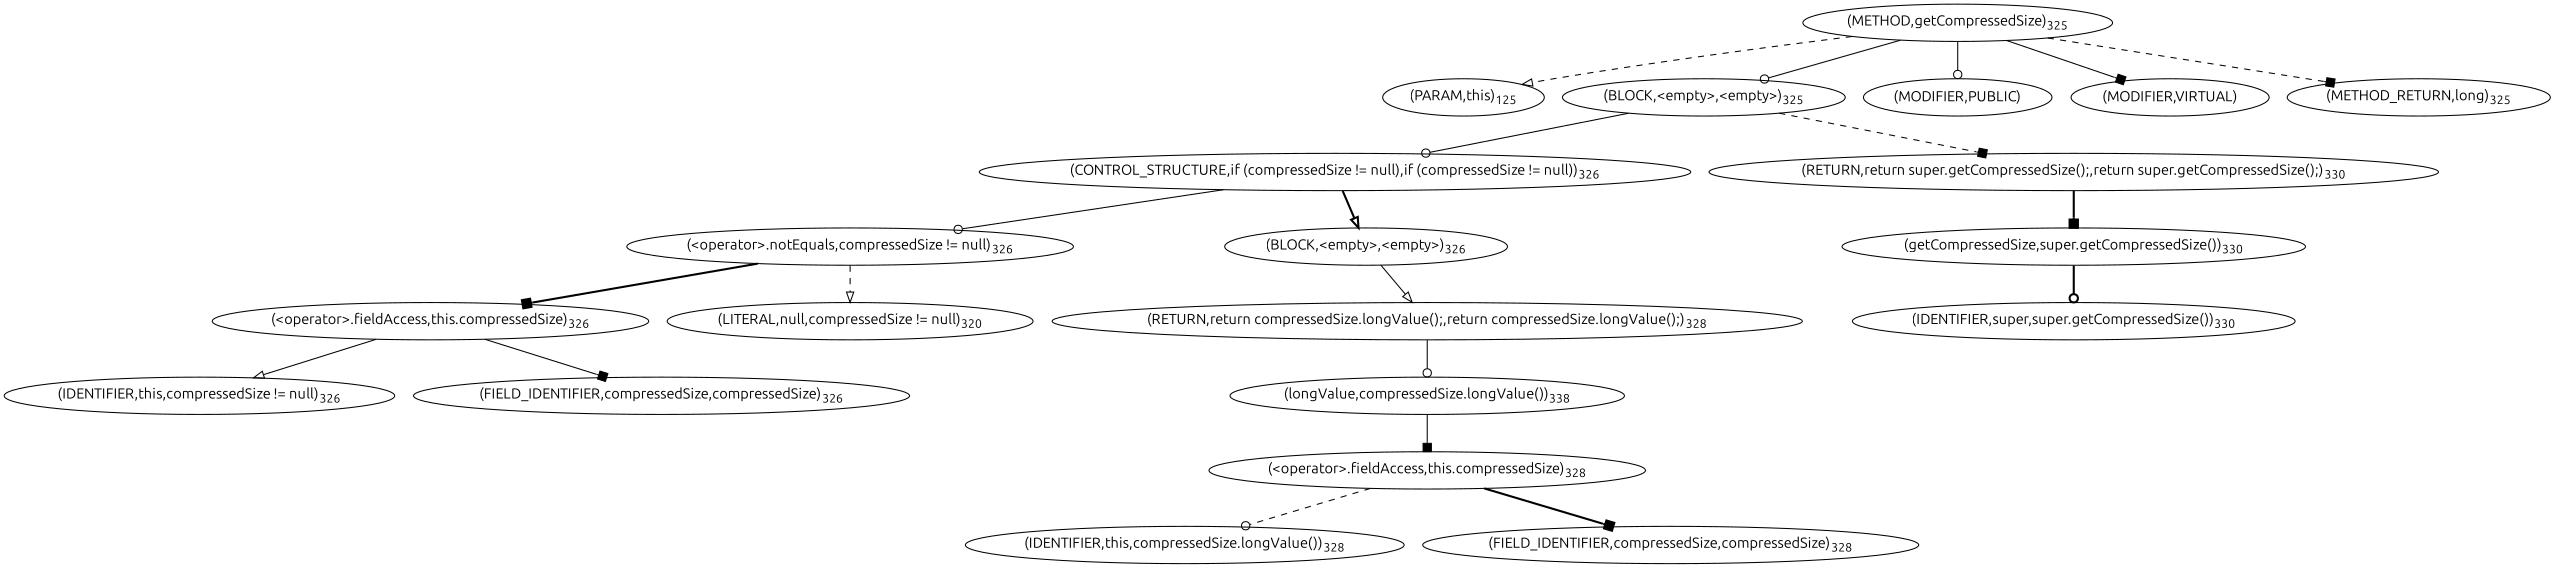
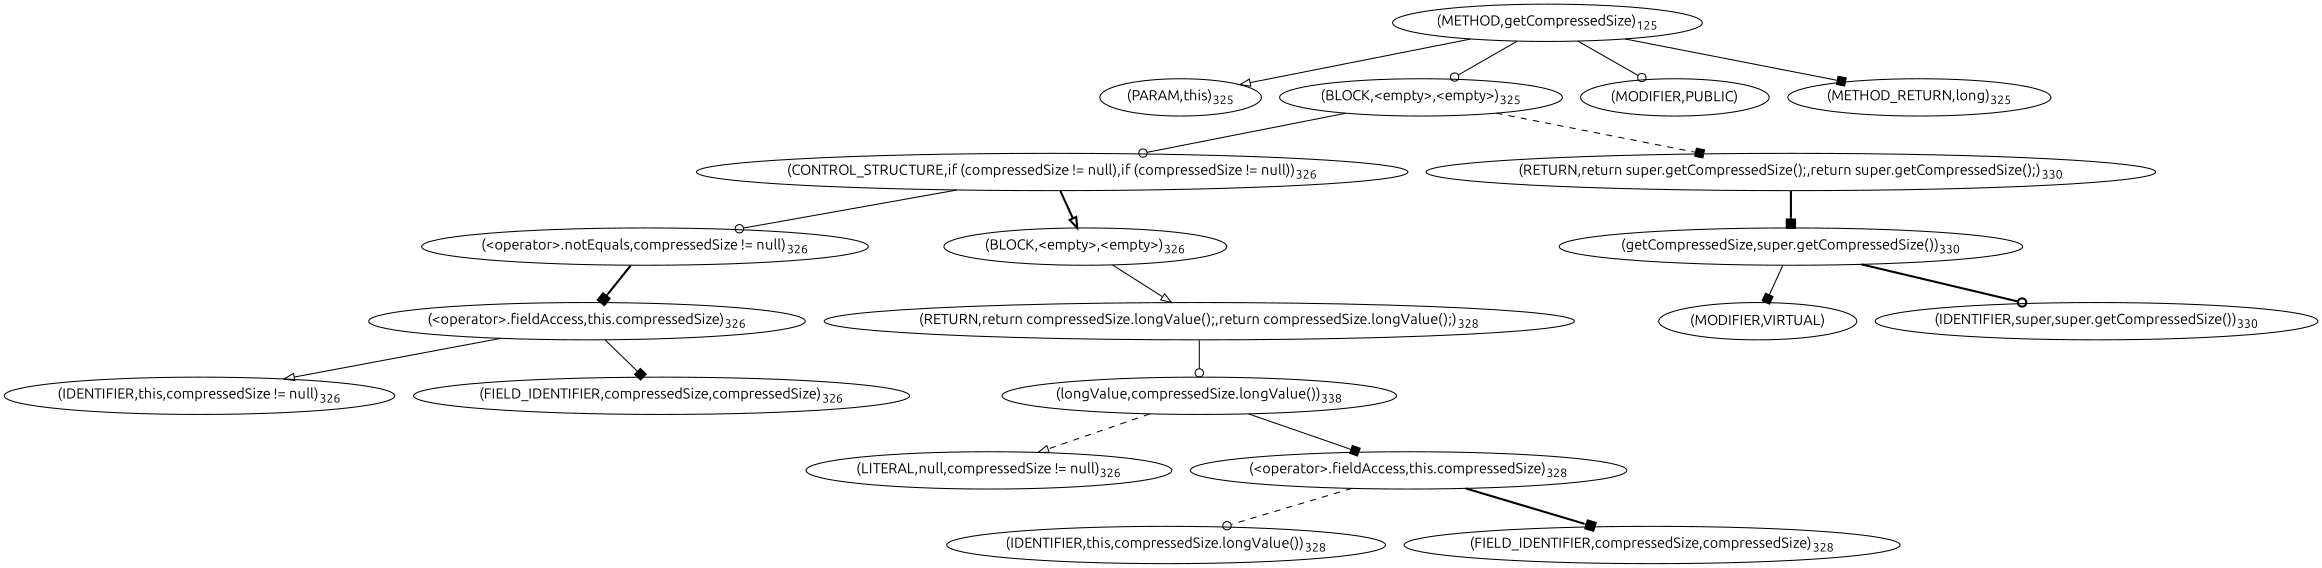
(2058, 21) -> (1647, 21)
(1692, 58) -> (1360, 61)
(2061, 59) -> (1776, 279)
(2186, 60) -> (1730, 59)
(1506, 96) -> (1224, 96)
(850, 279) -> (1099, 431)
(972, 320) -> (1111, 469)
